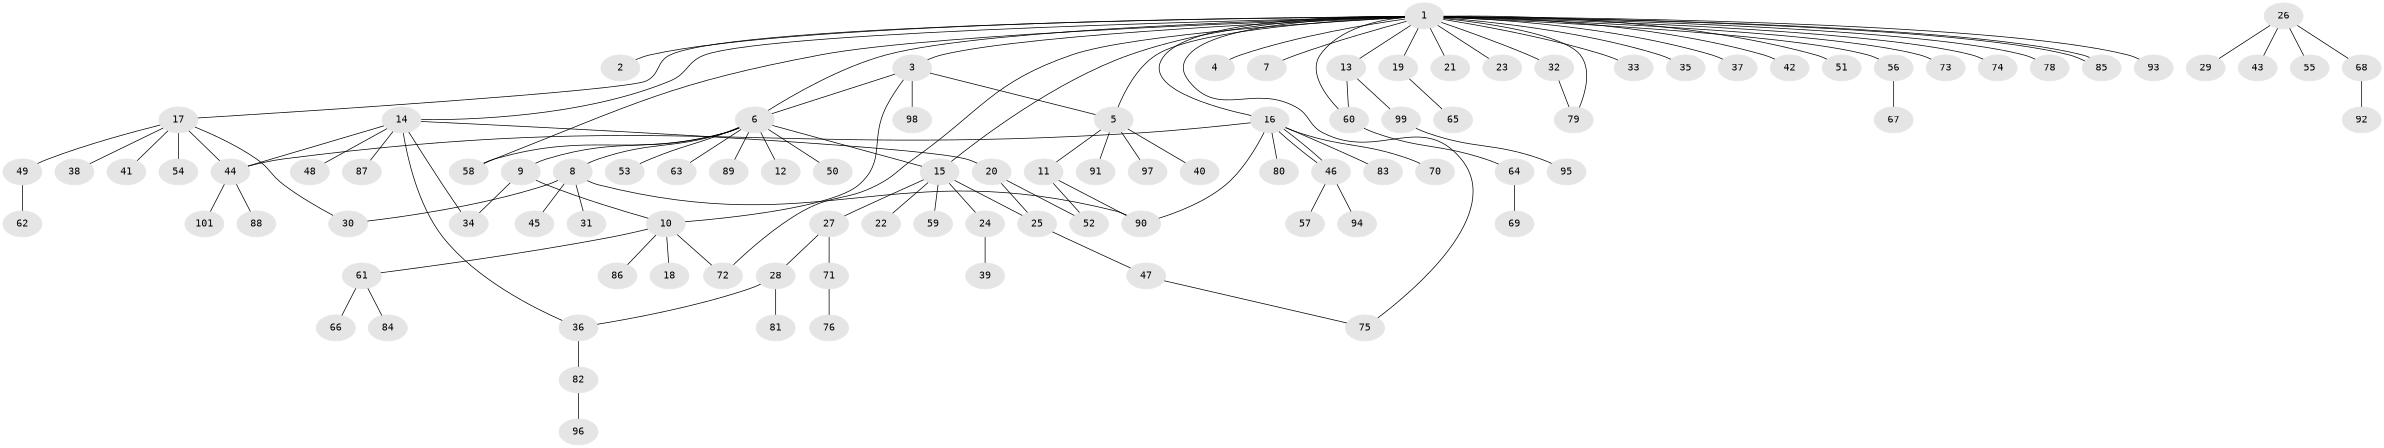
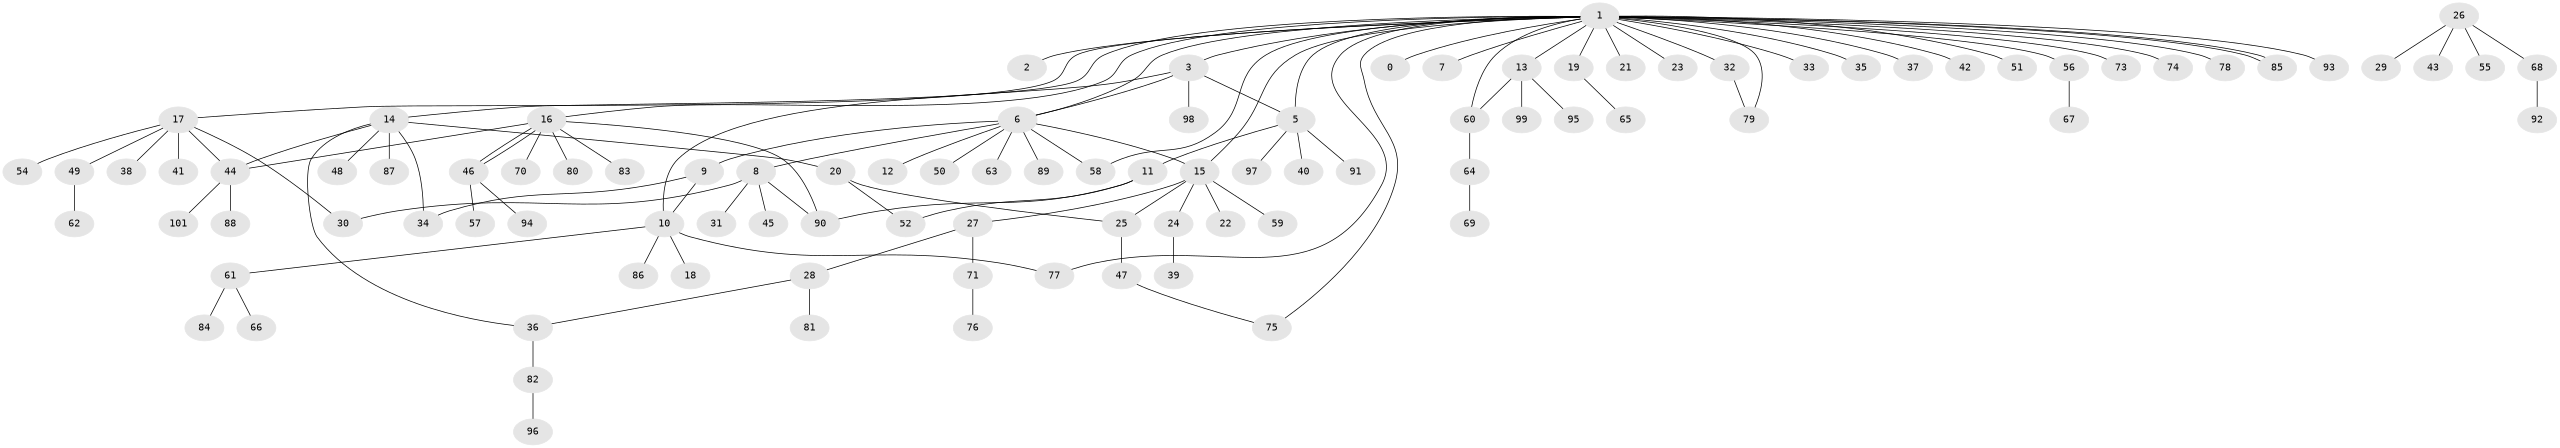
(1215, 68) -> (1390, 68)
(1484, 146) -> (1548, 94)
(625, 172) -> none
(723, 276) -> (1054, 276)
